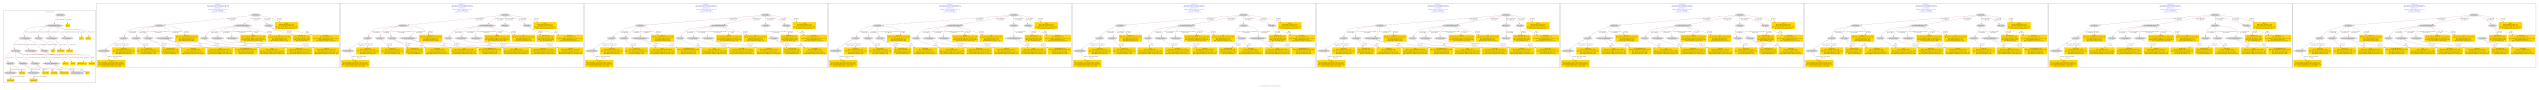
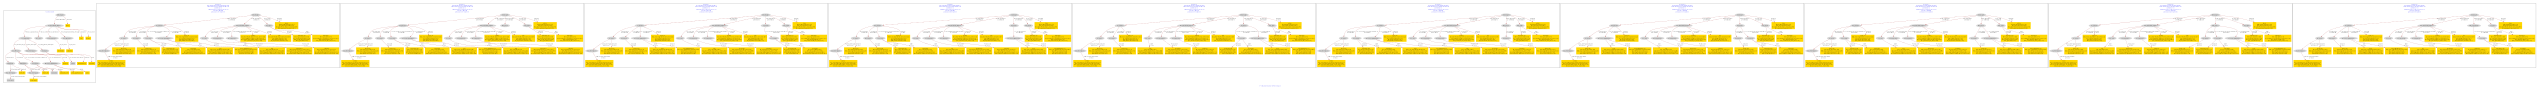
none -> (2474, 26)
(53, 51) -> none
(73, 63) -> (73, 63)
(54, 73) -> (54, 73)
(77, 73) -> (77, 73)
(11, 80) -> (11, 80)
